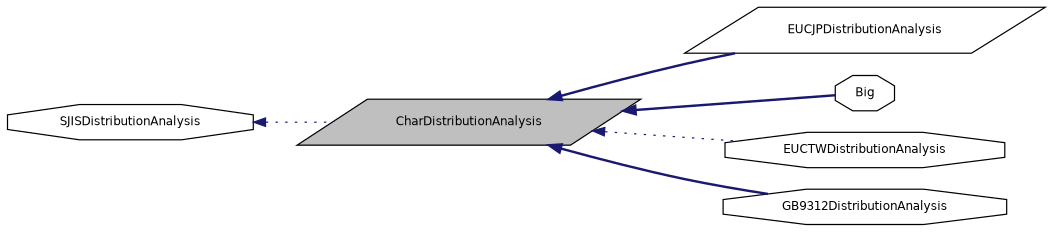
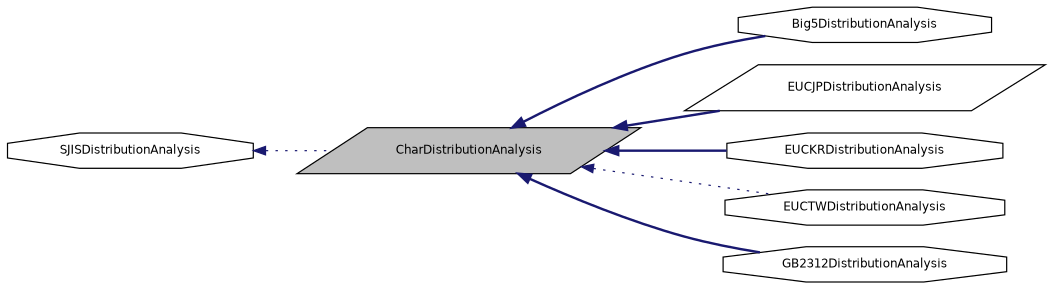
none -> (865, 25)
(865, 93) -> (865, 151)
(865, 207) -> (865, 264)
